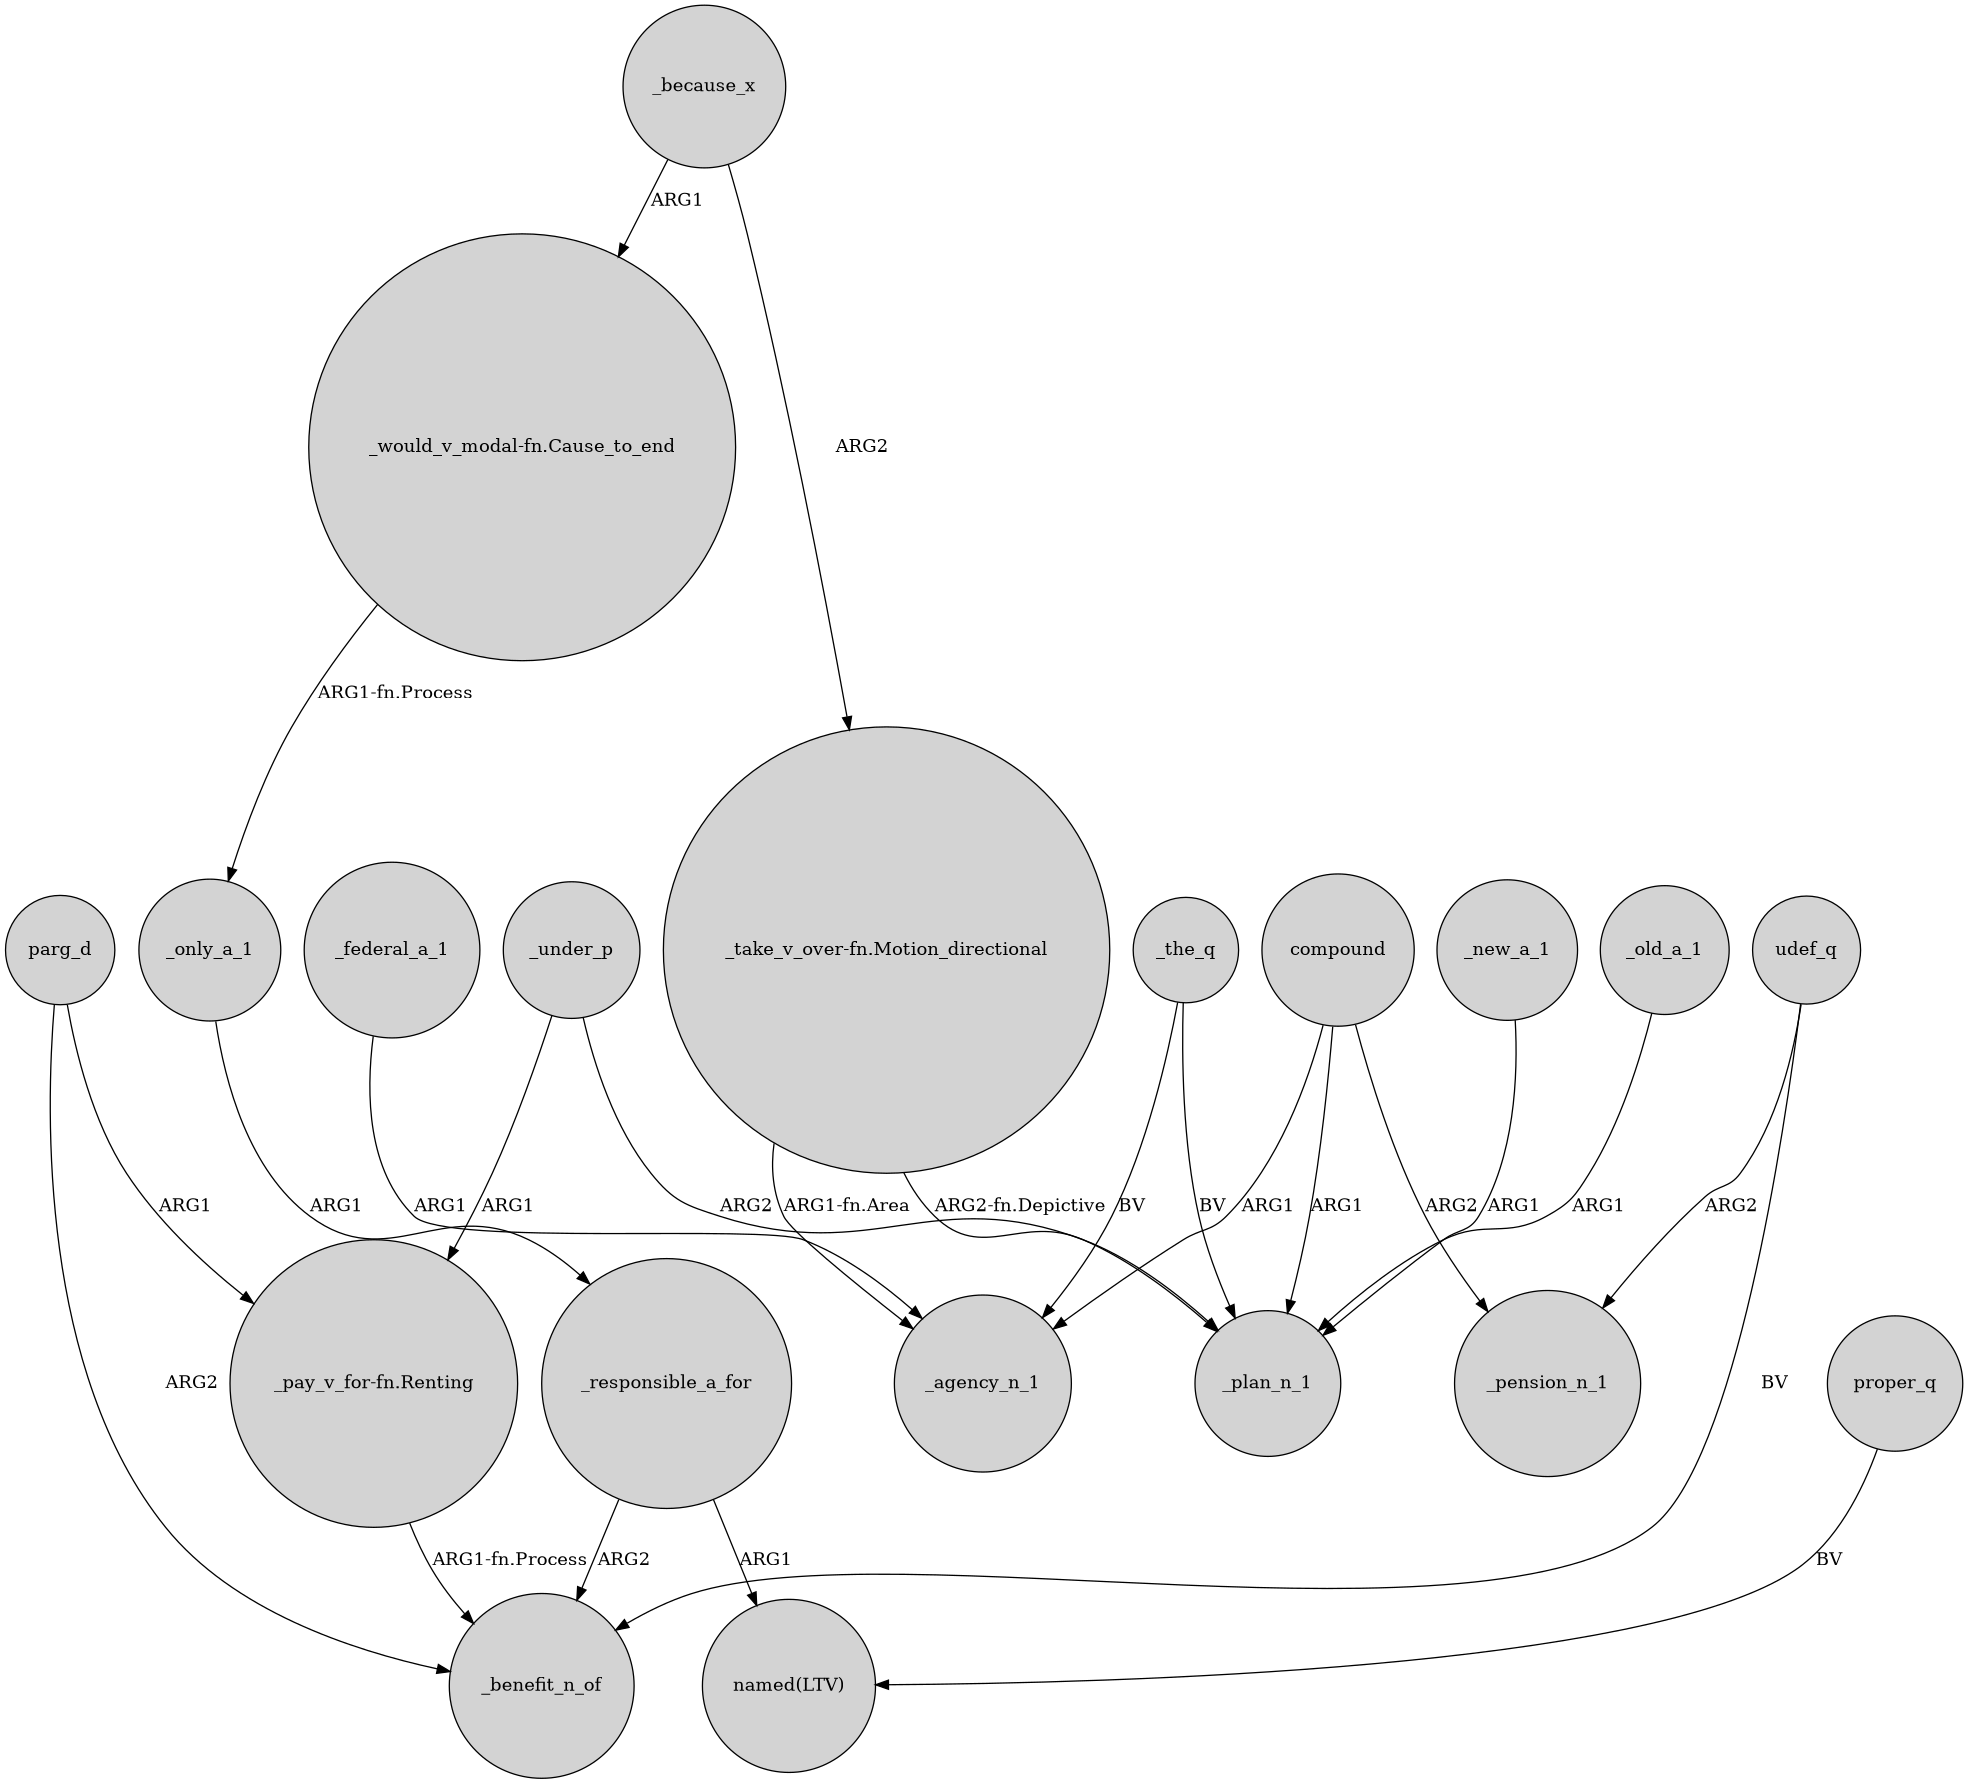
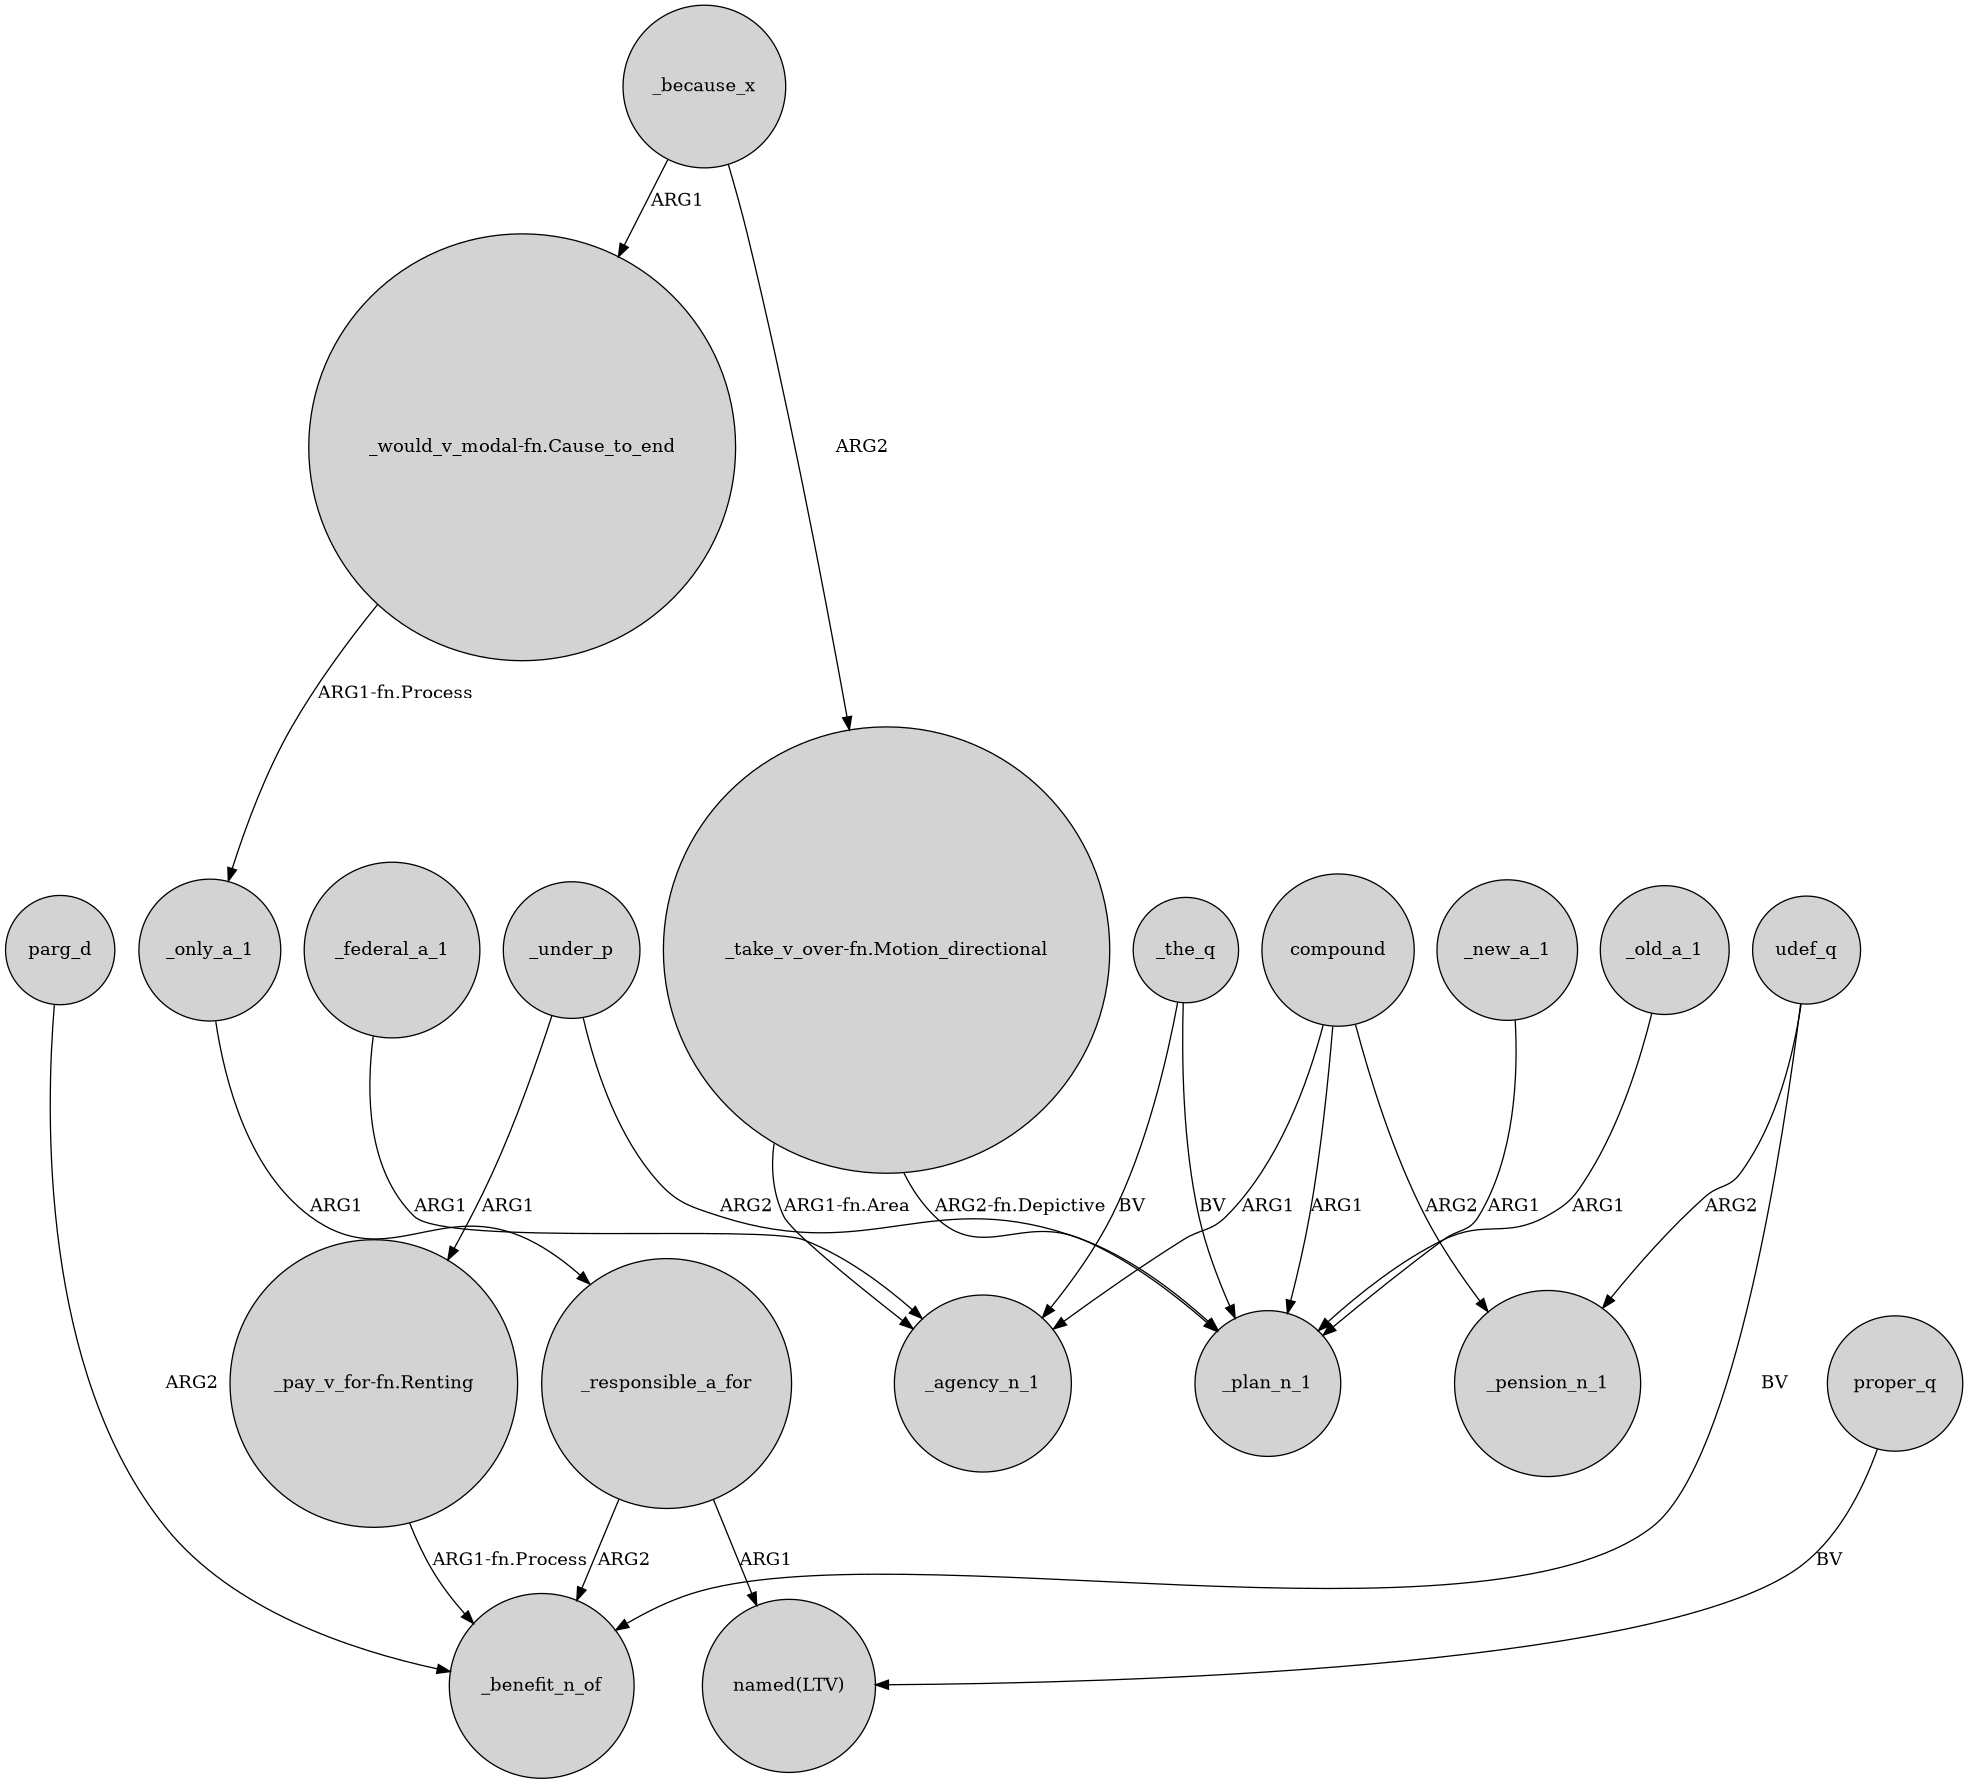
(124, 1169) -> none
